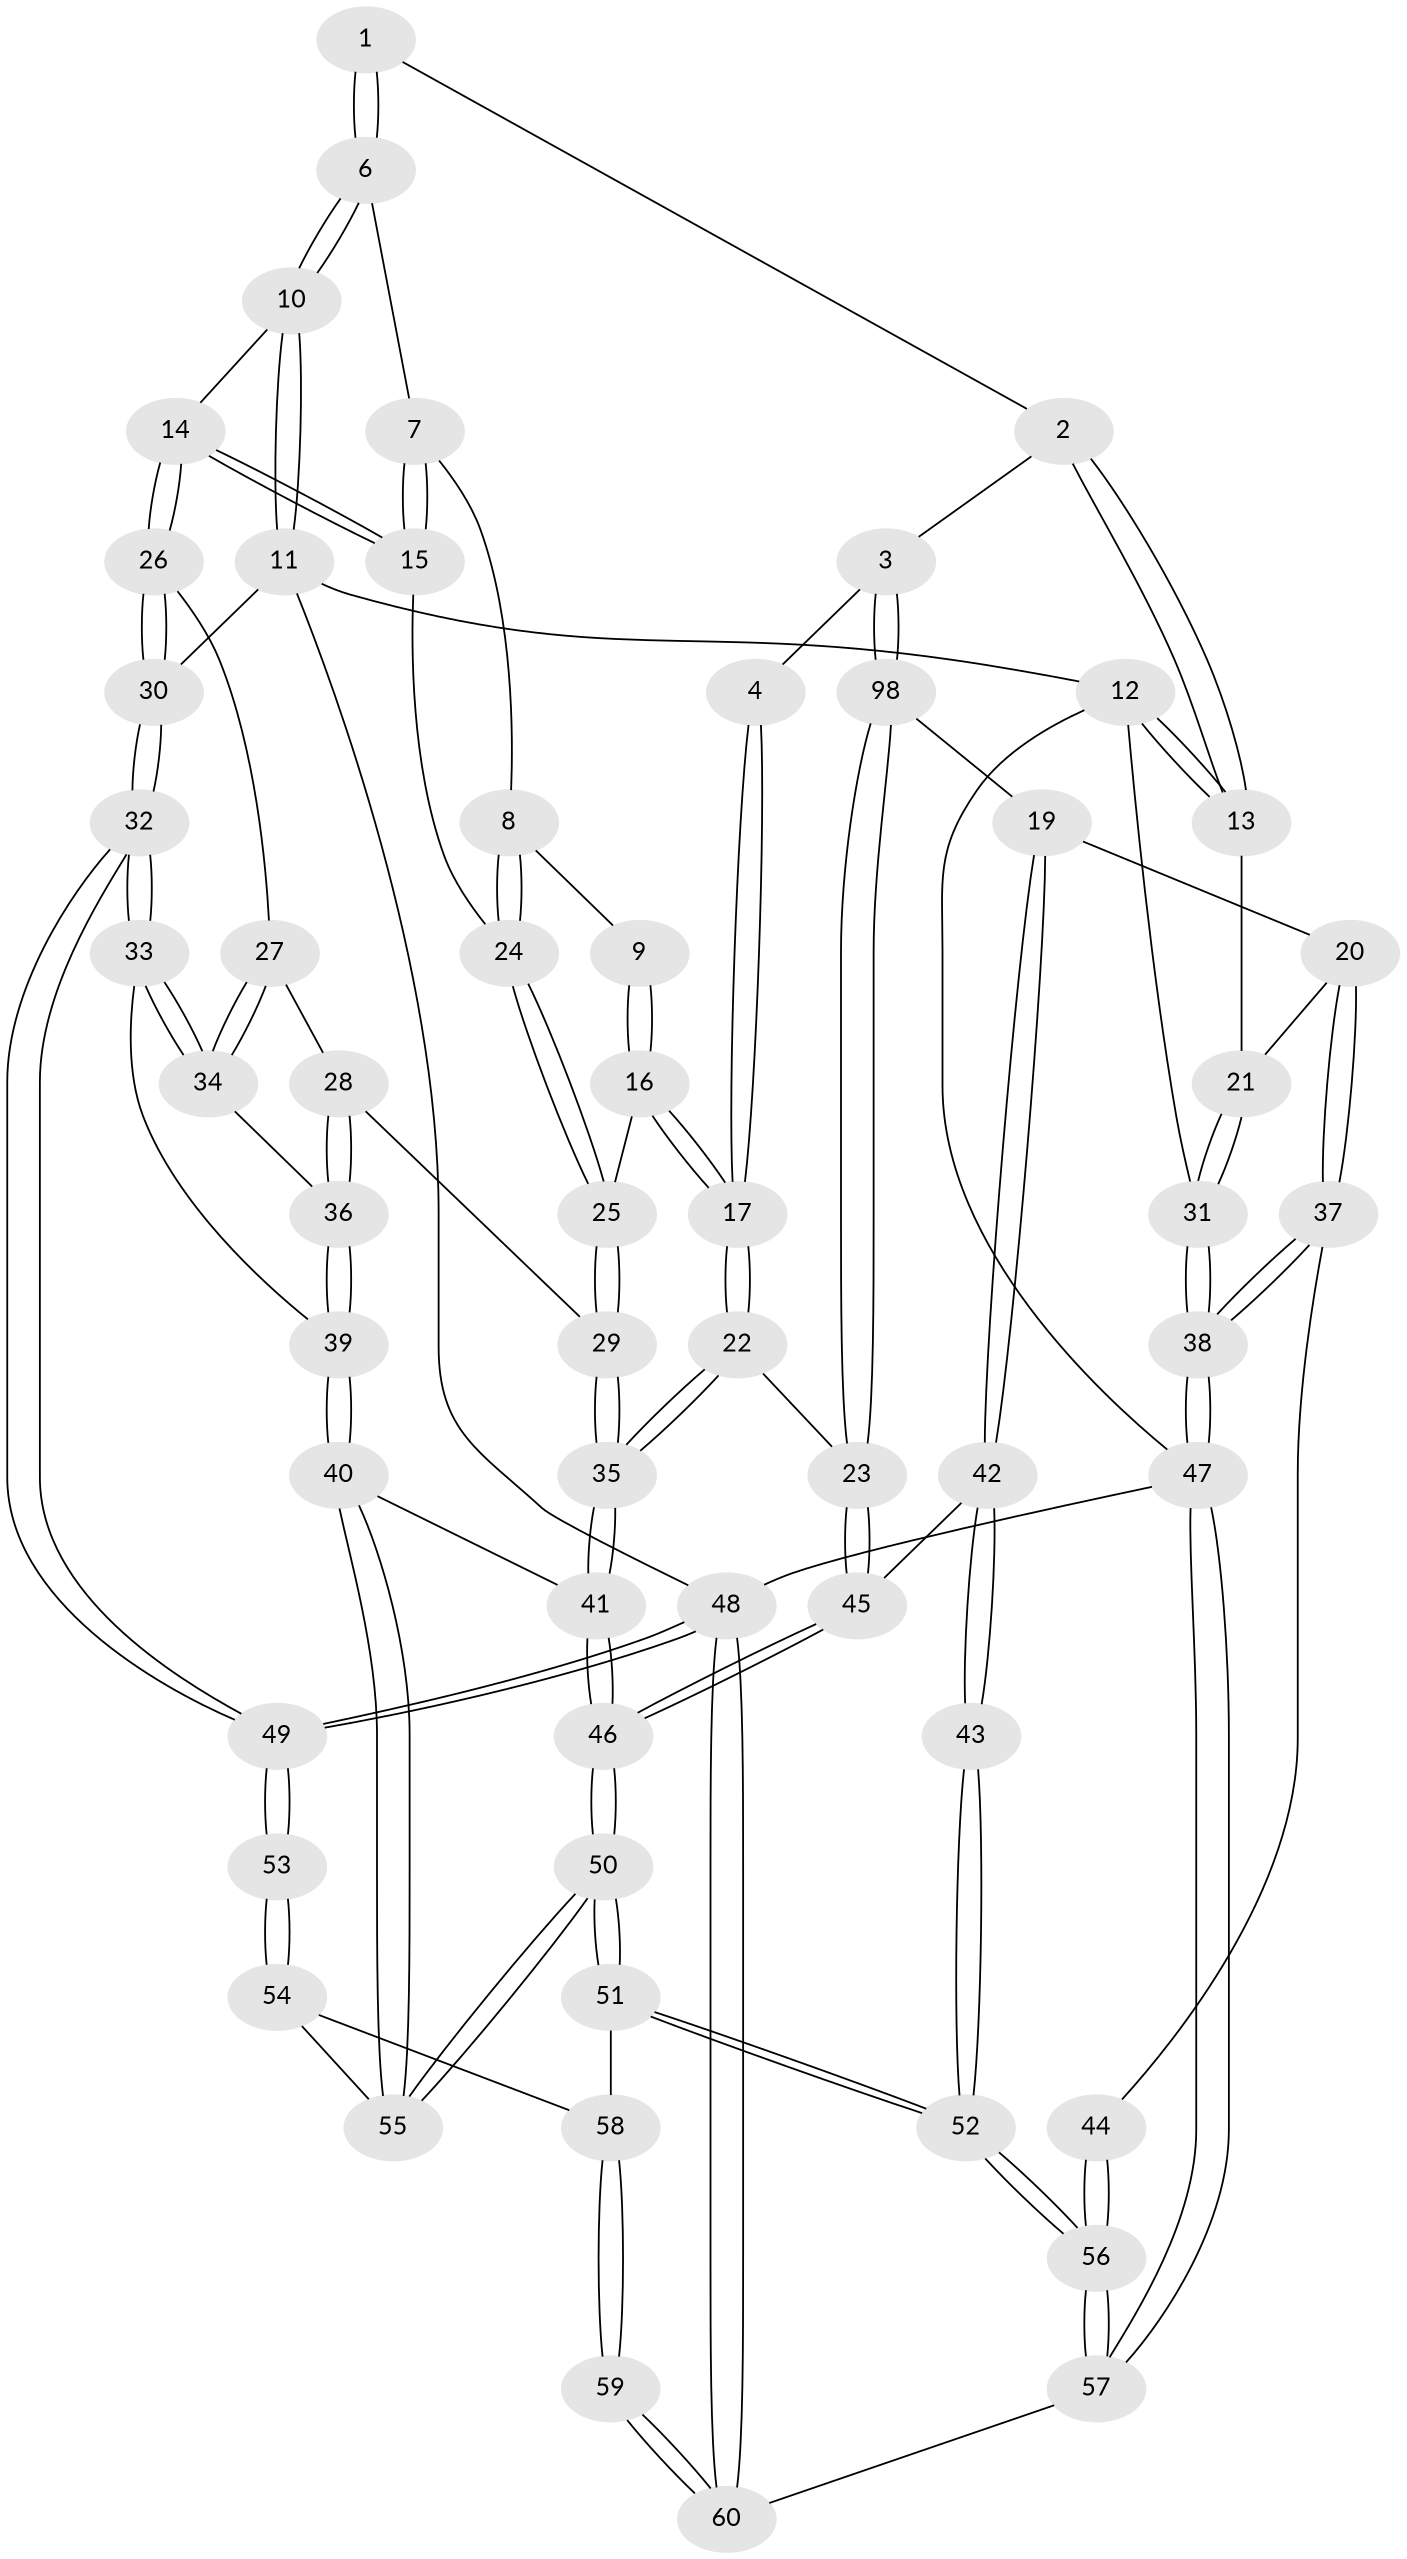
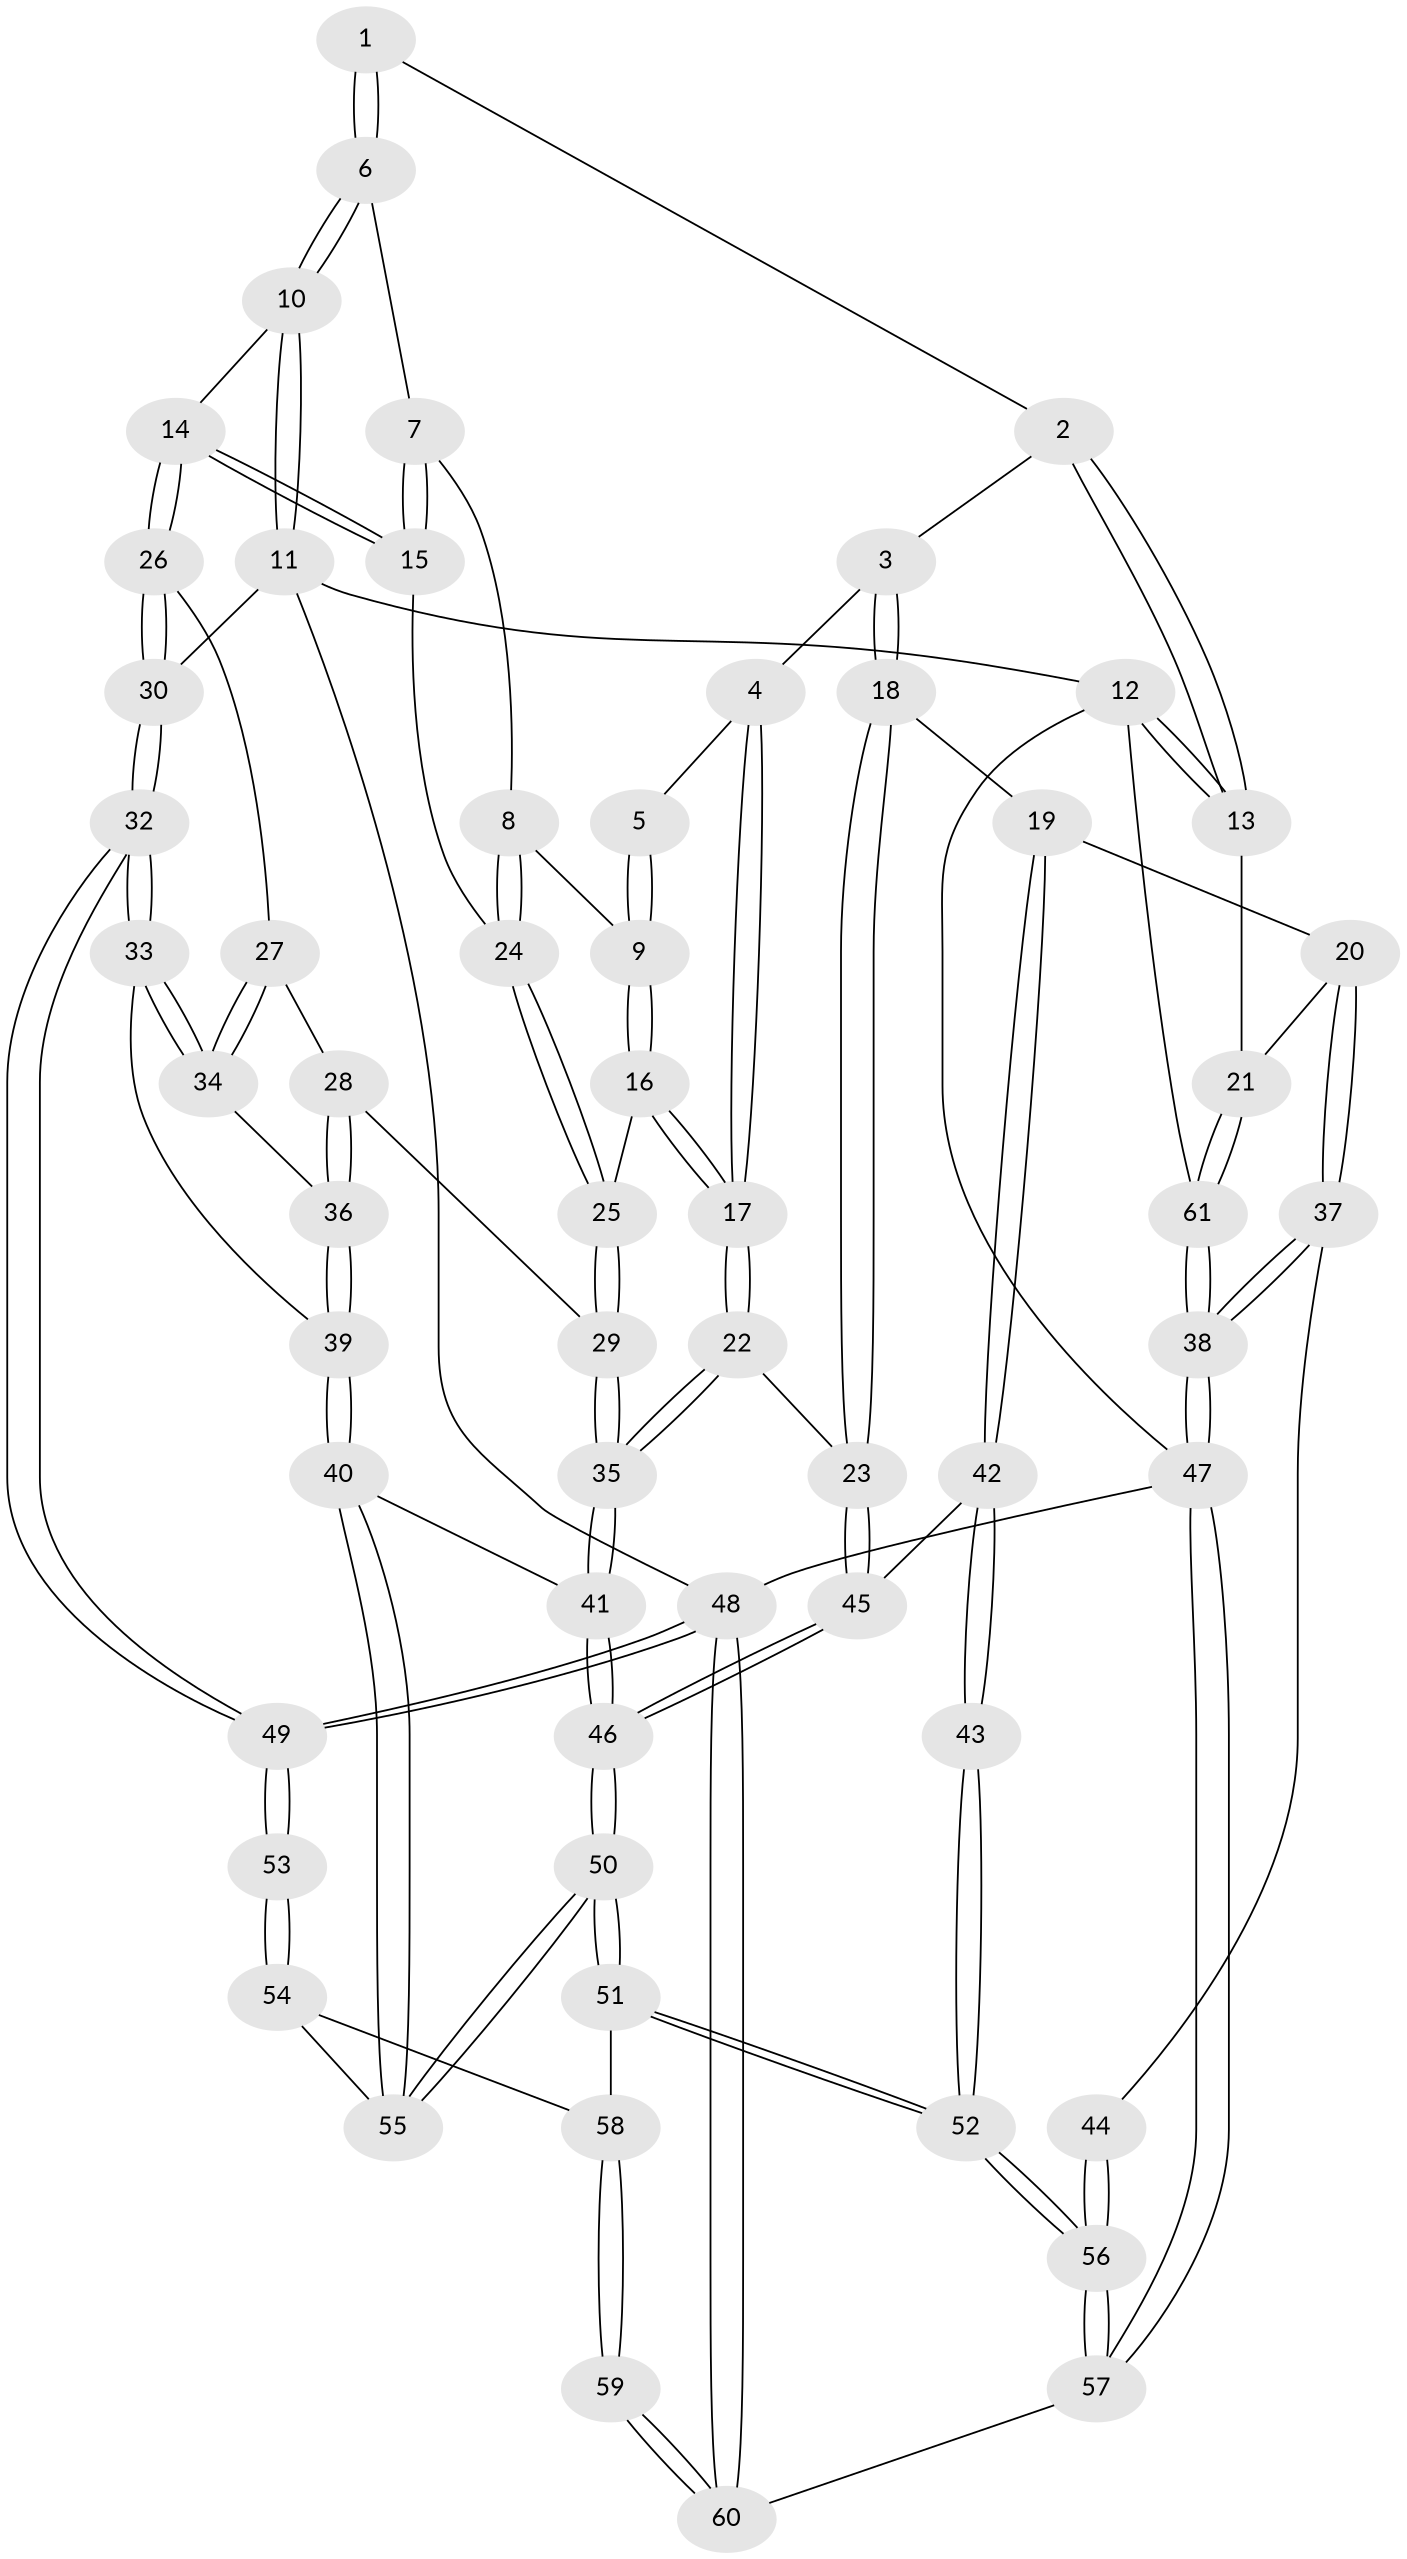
(886, 692) -> (886, 692)
none -> (640, 823)
(1198, 1214) -> (1198, 1214)
